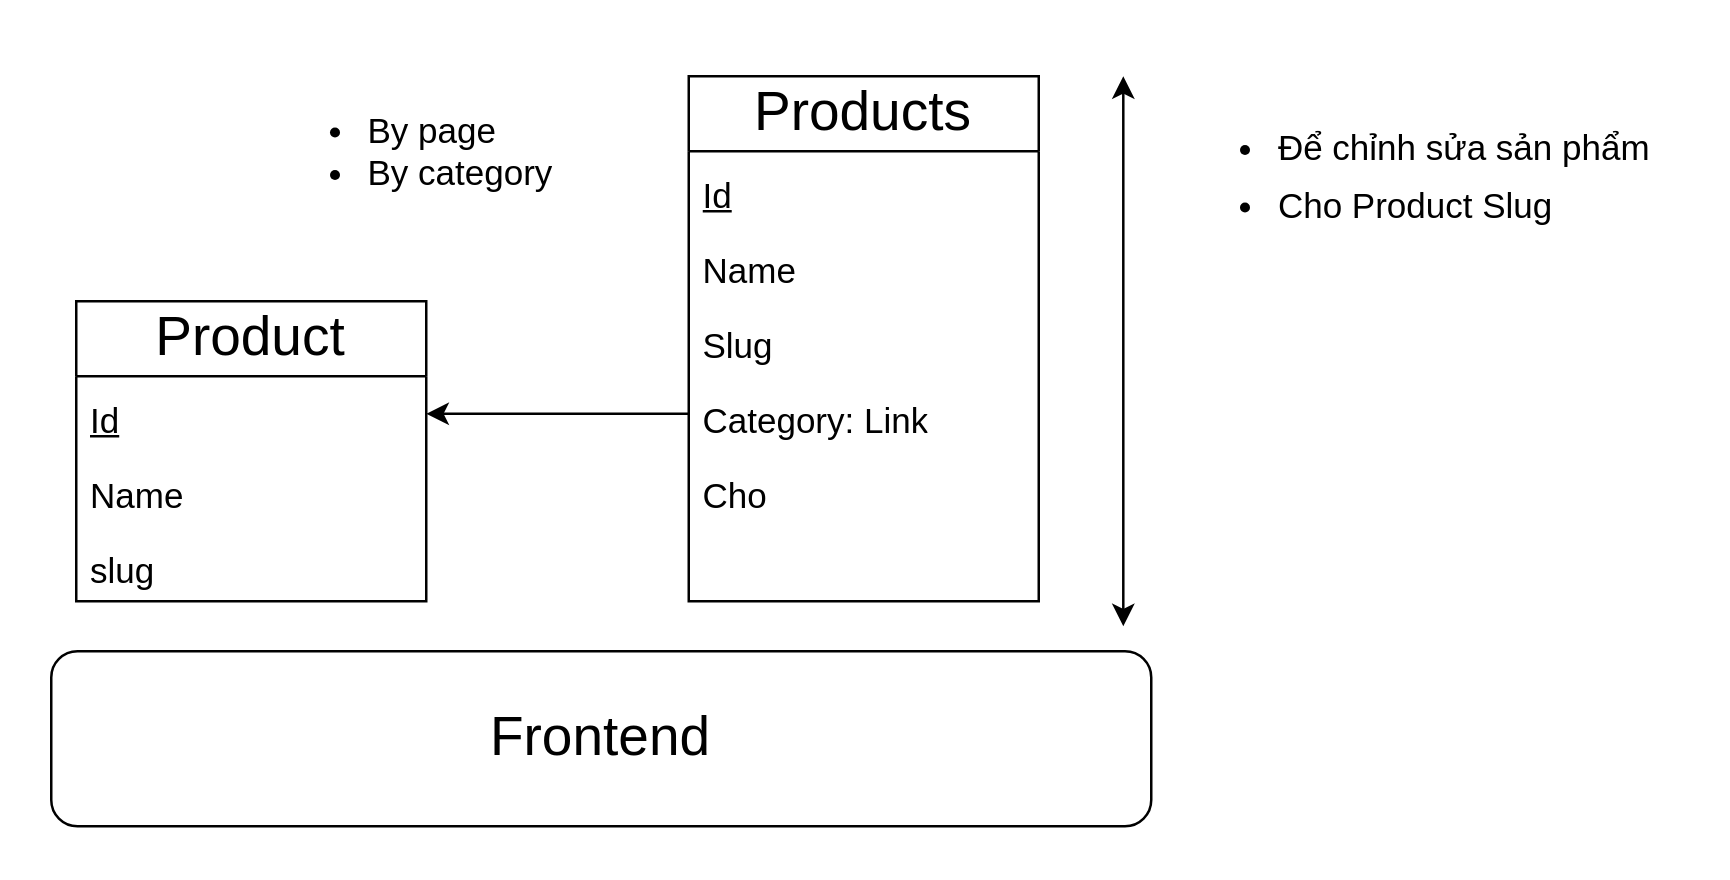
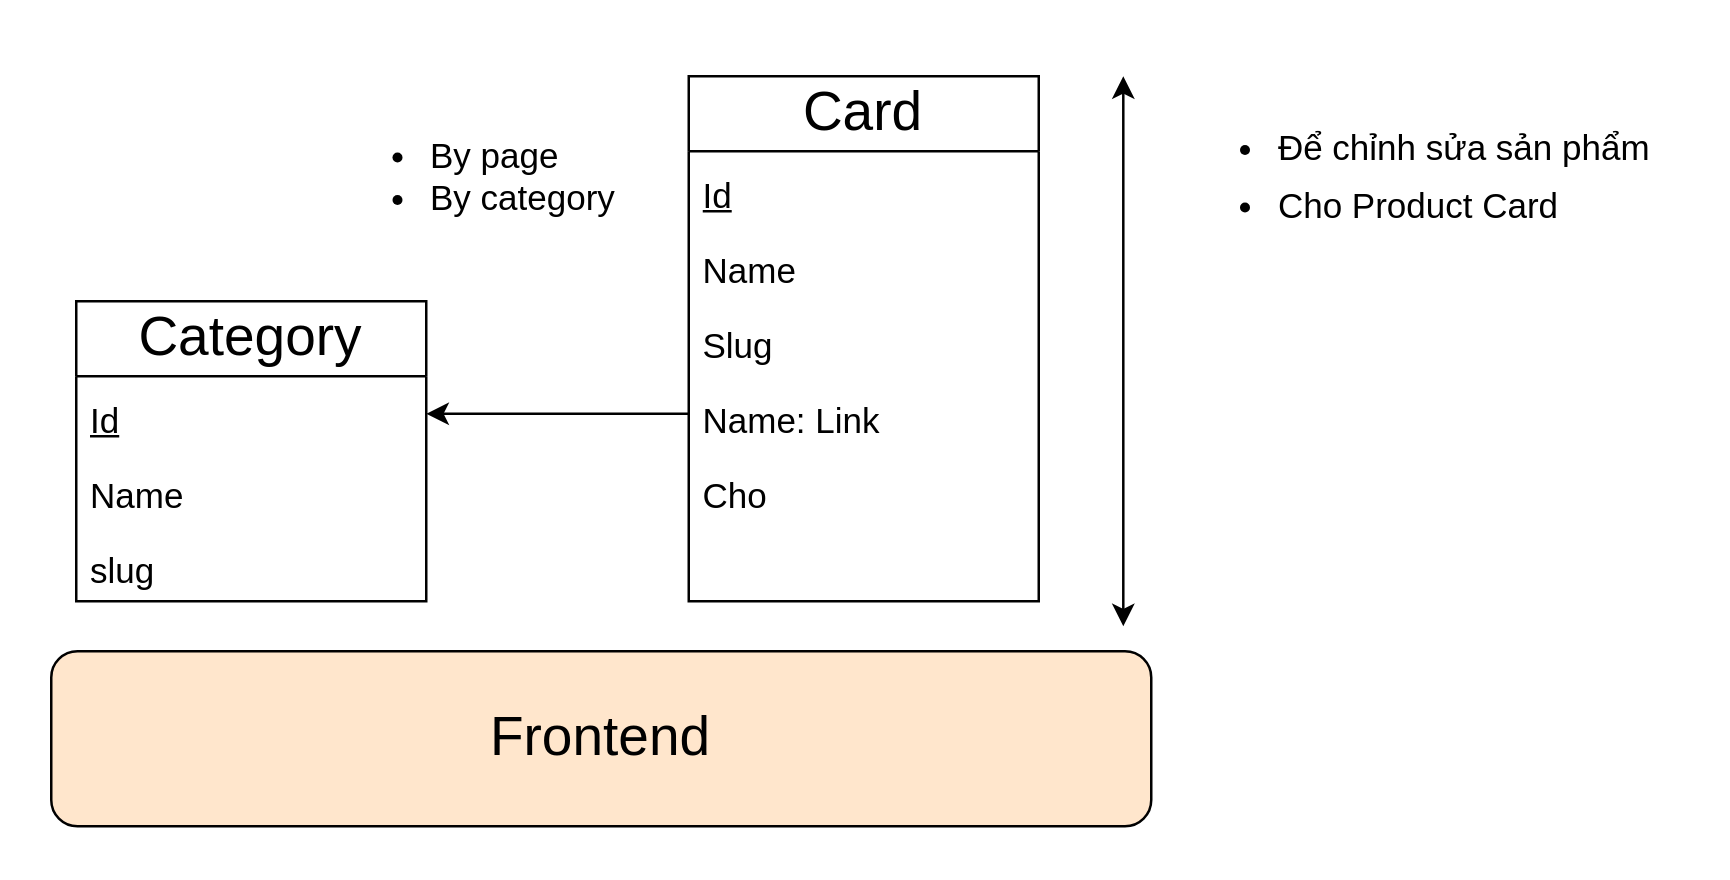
(864, 114) -> (864, 114)
(439, 151) -> (501, 176)
(1415, 176) -> (1415, 176)
(251, 339) -> (251, 339)
(866, 414) -> (836, 414)
(601, 739) -> (601, 739)
